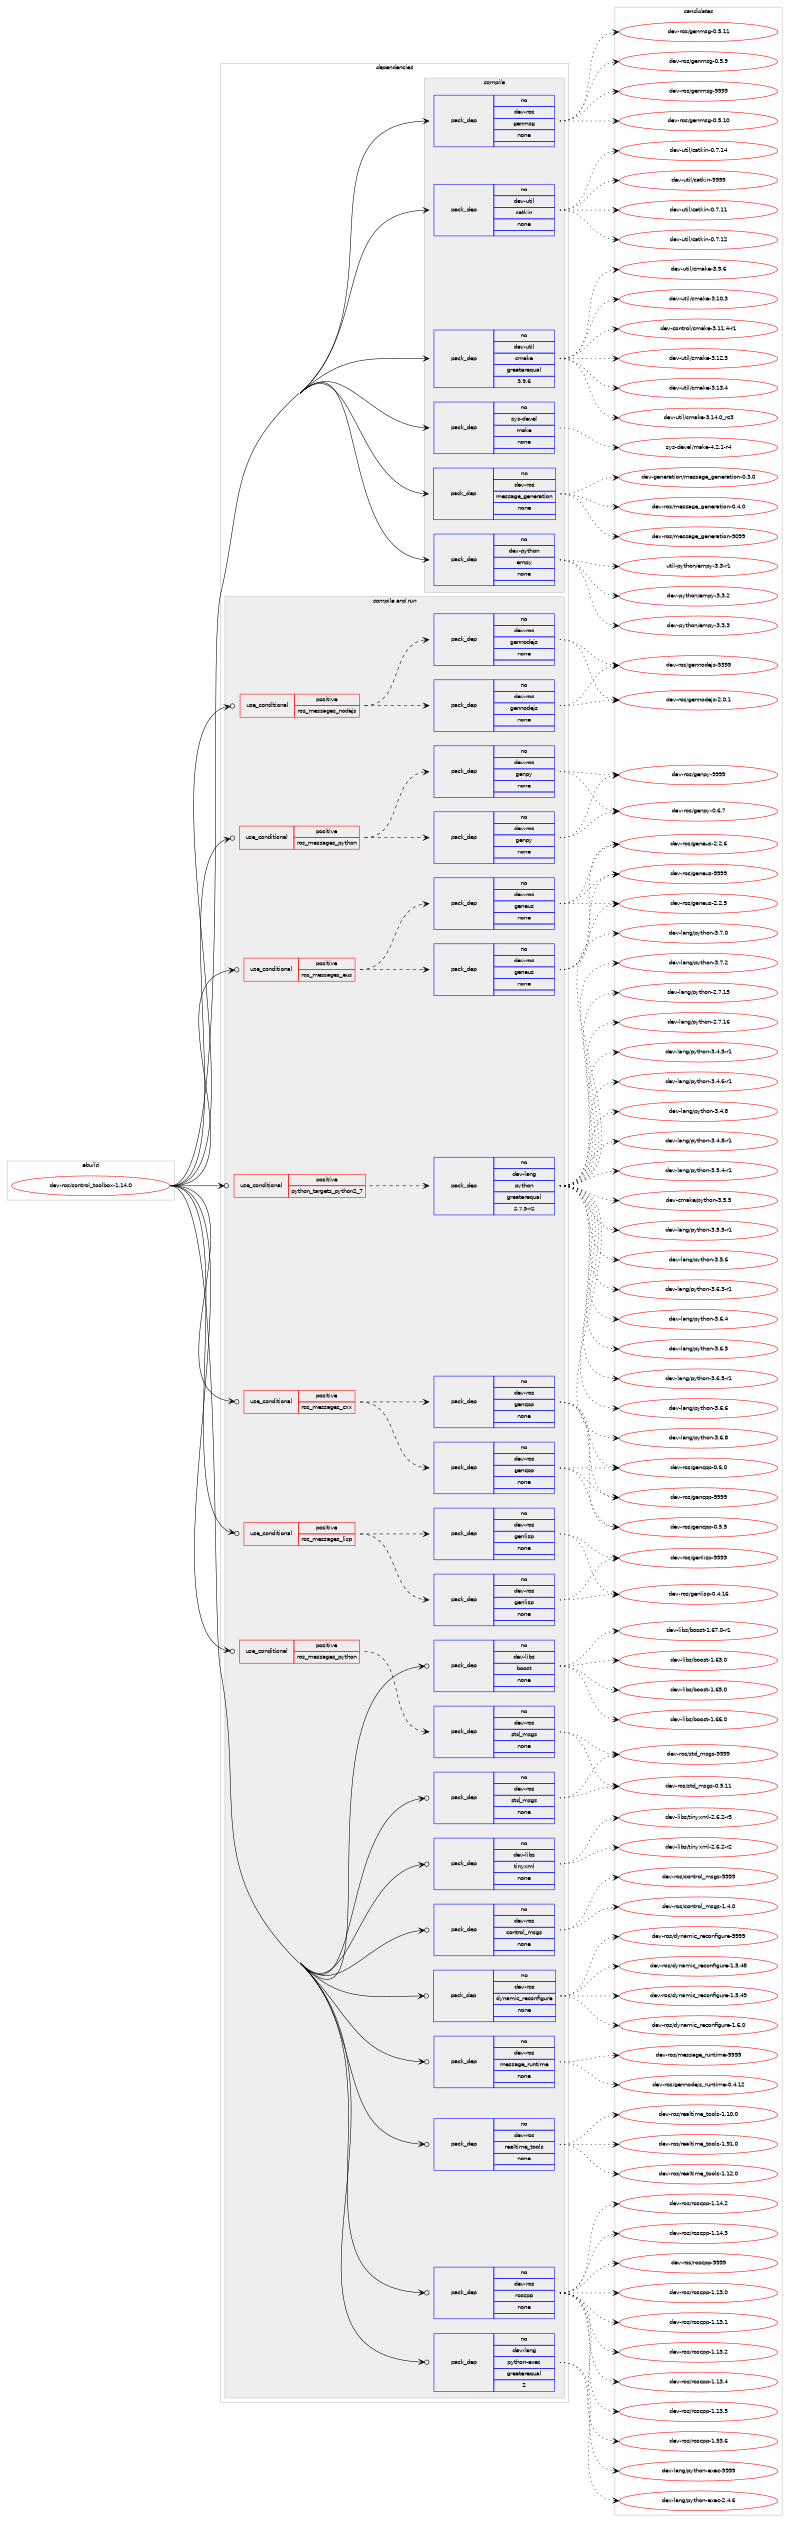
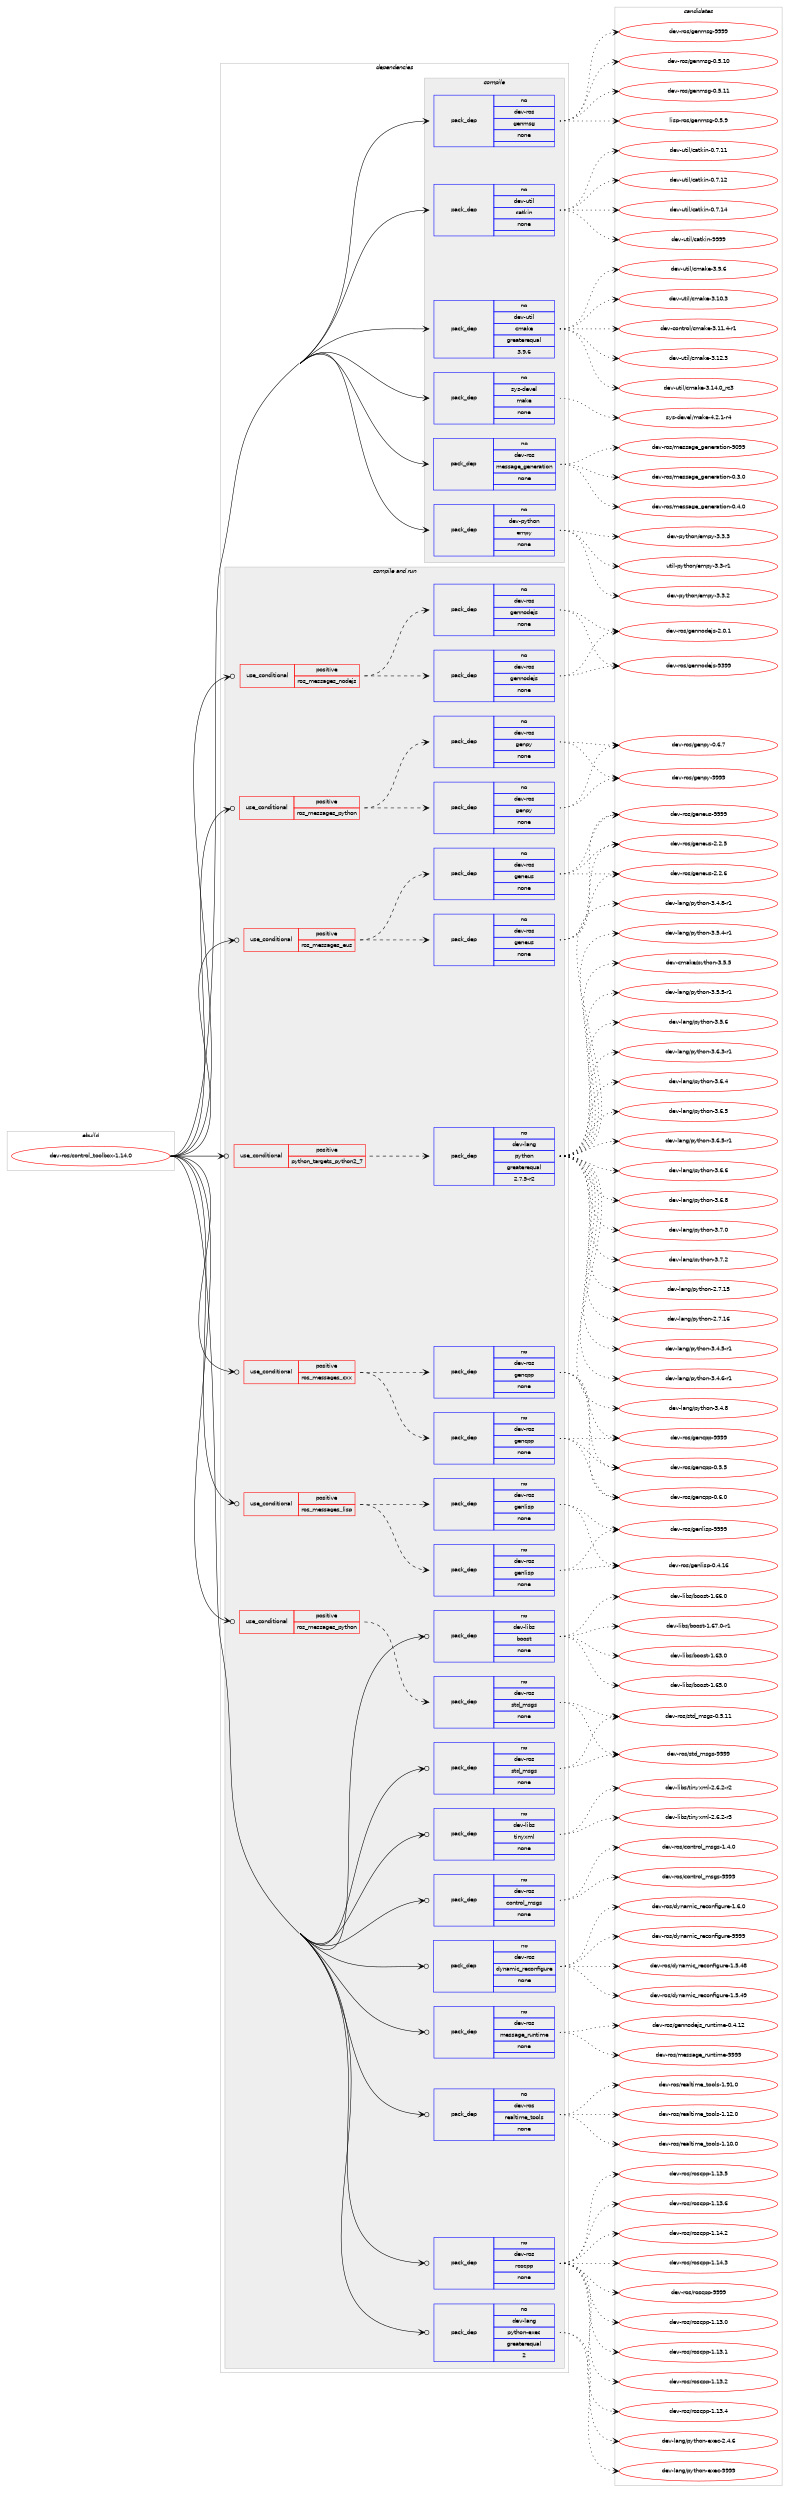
(698, 62) -> (698, 121)
(698, 388) -> none
(698, 477) -> (698, 477)
(698, 2441) -> (698, 2204)
